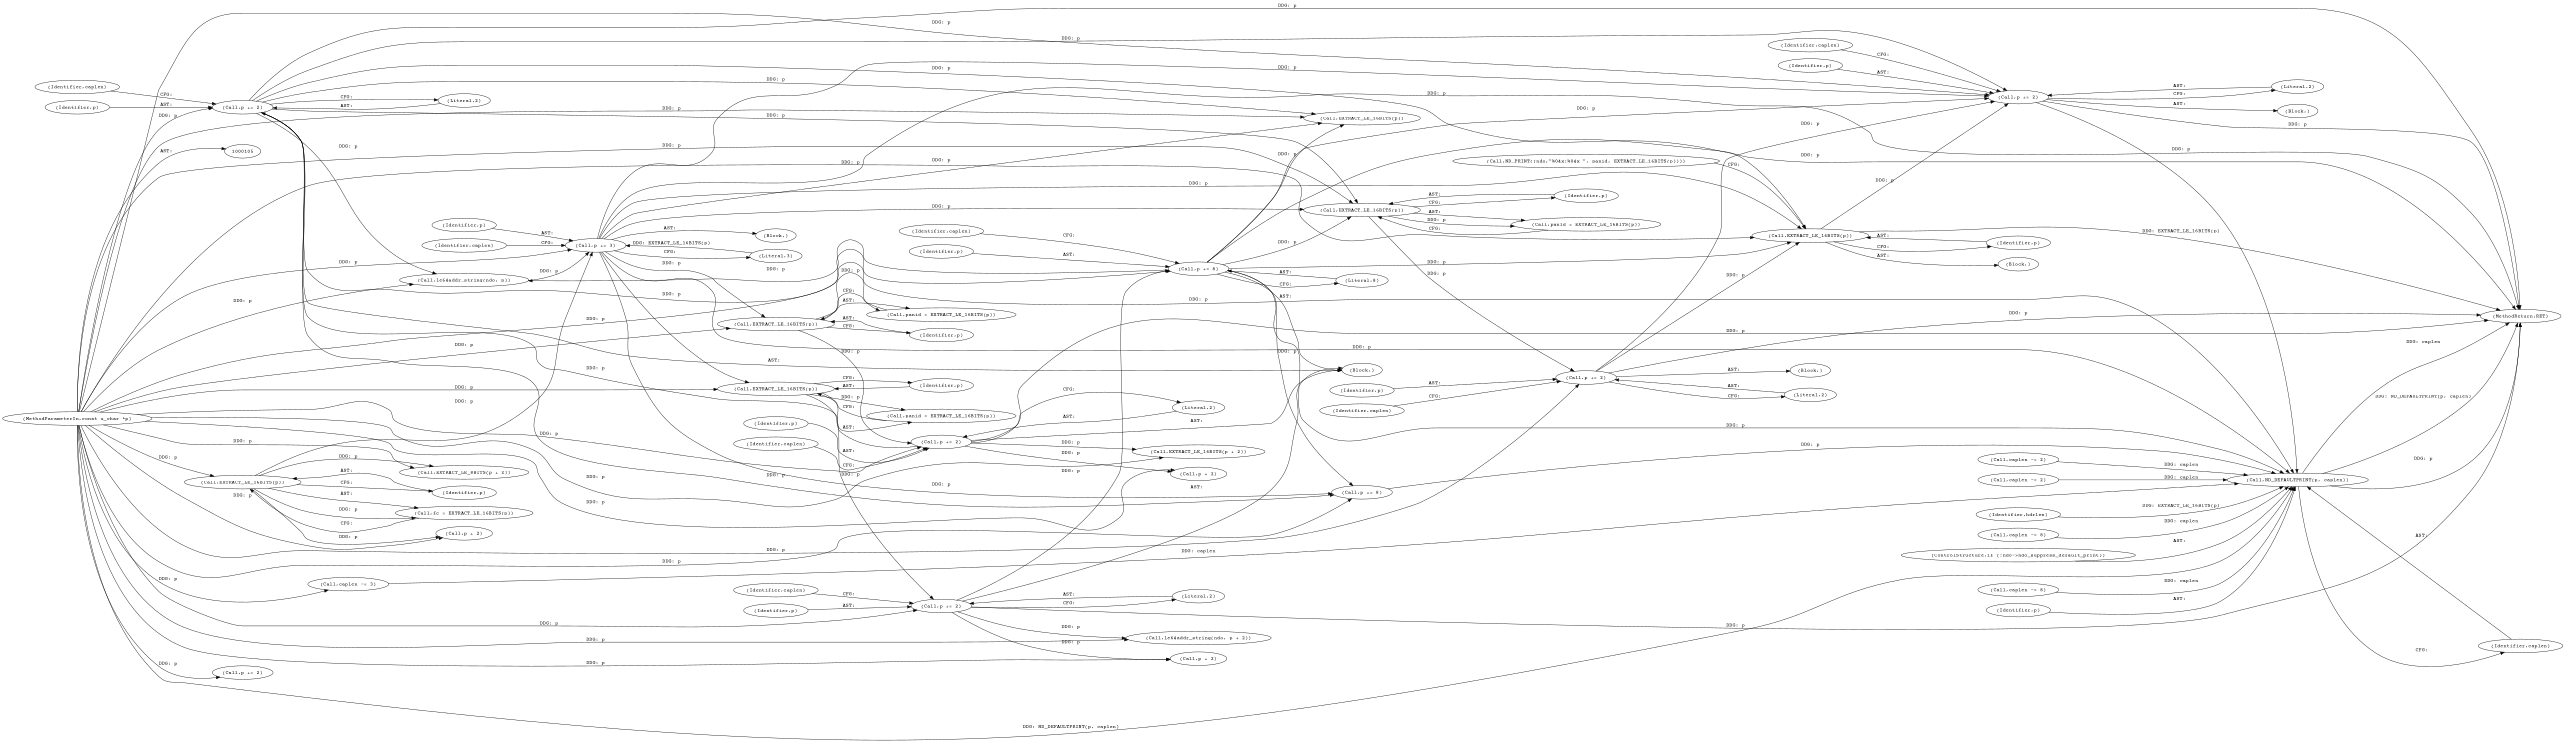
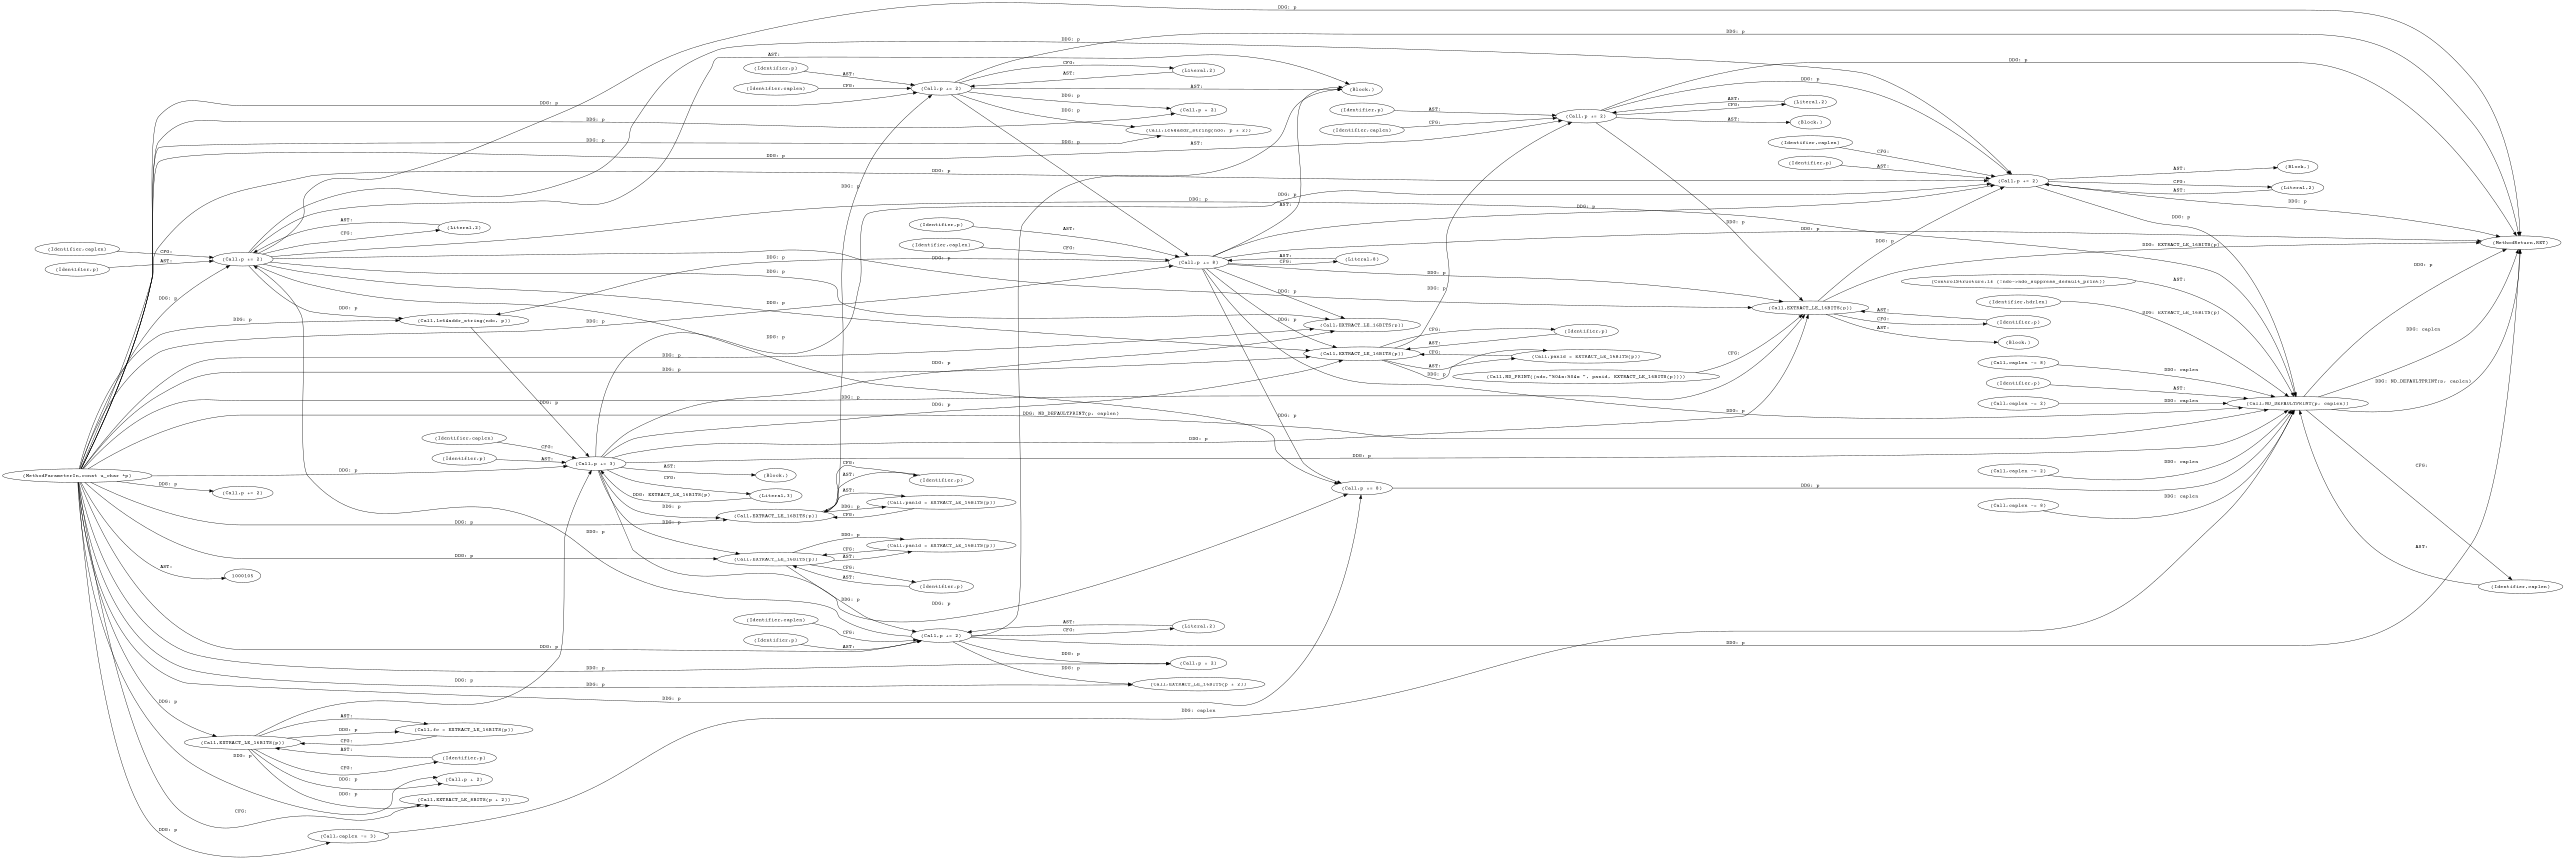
(1577, 95) -> none
(243, 441) -> (243, 811)
